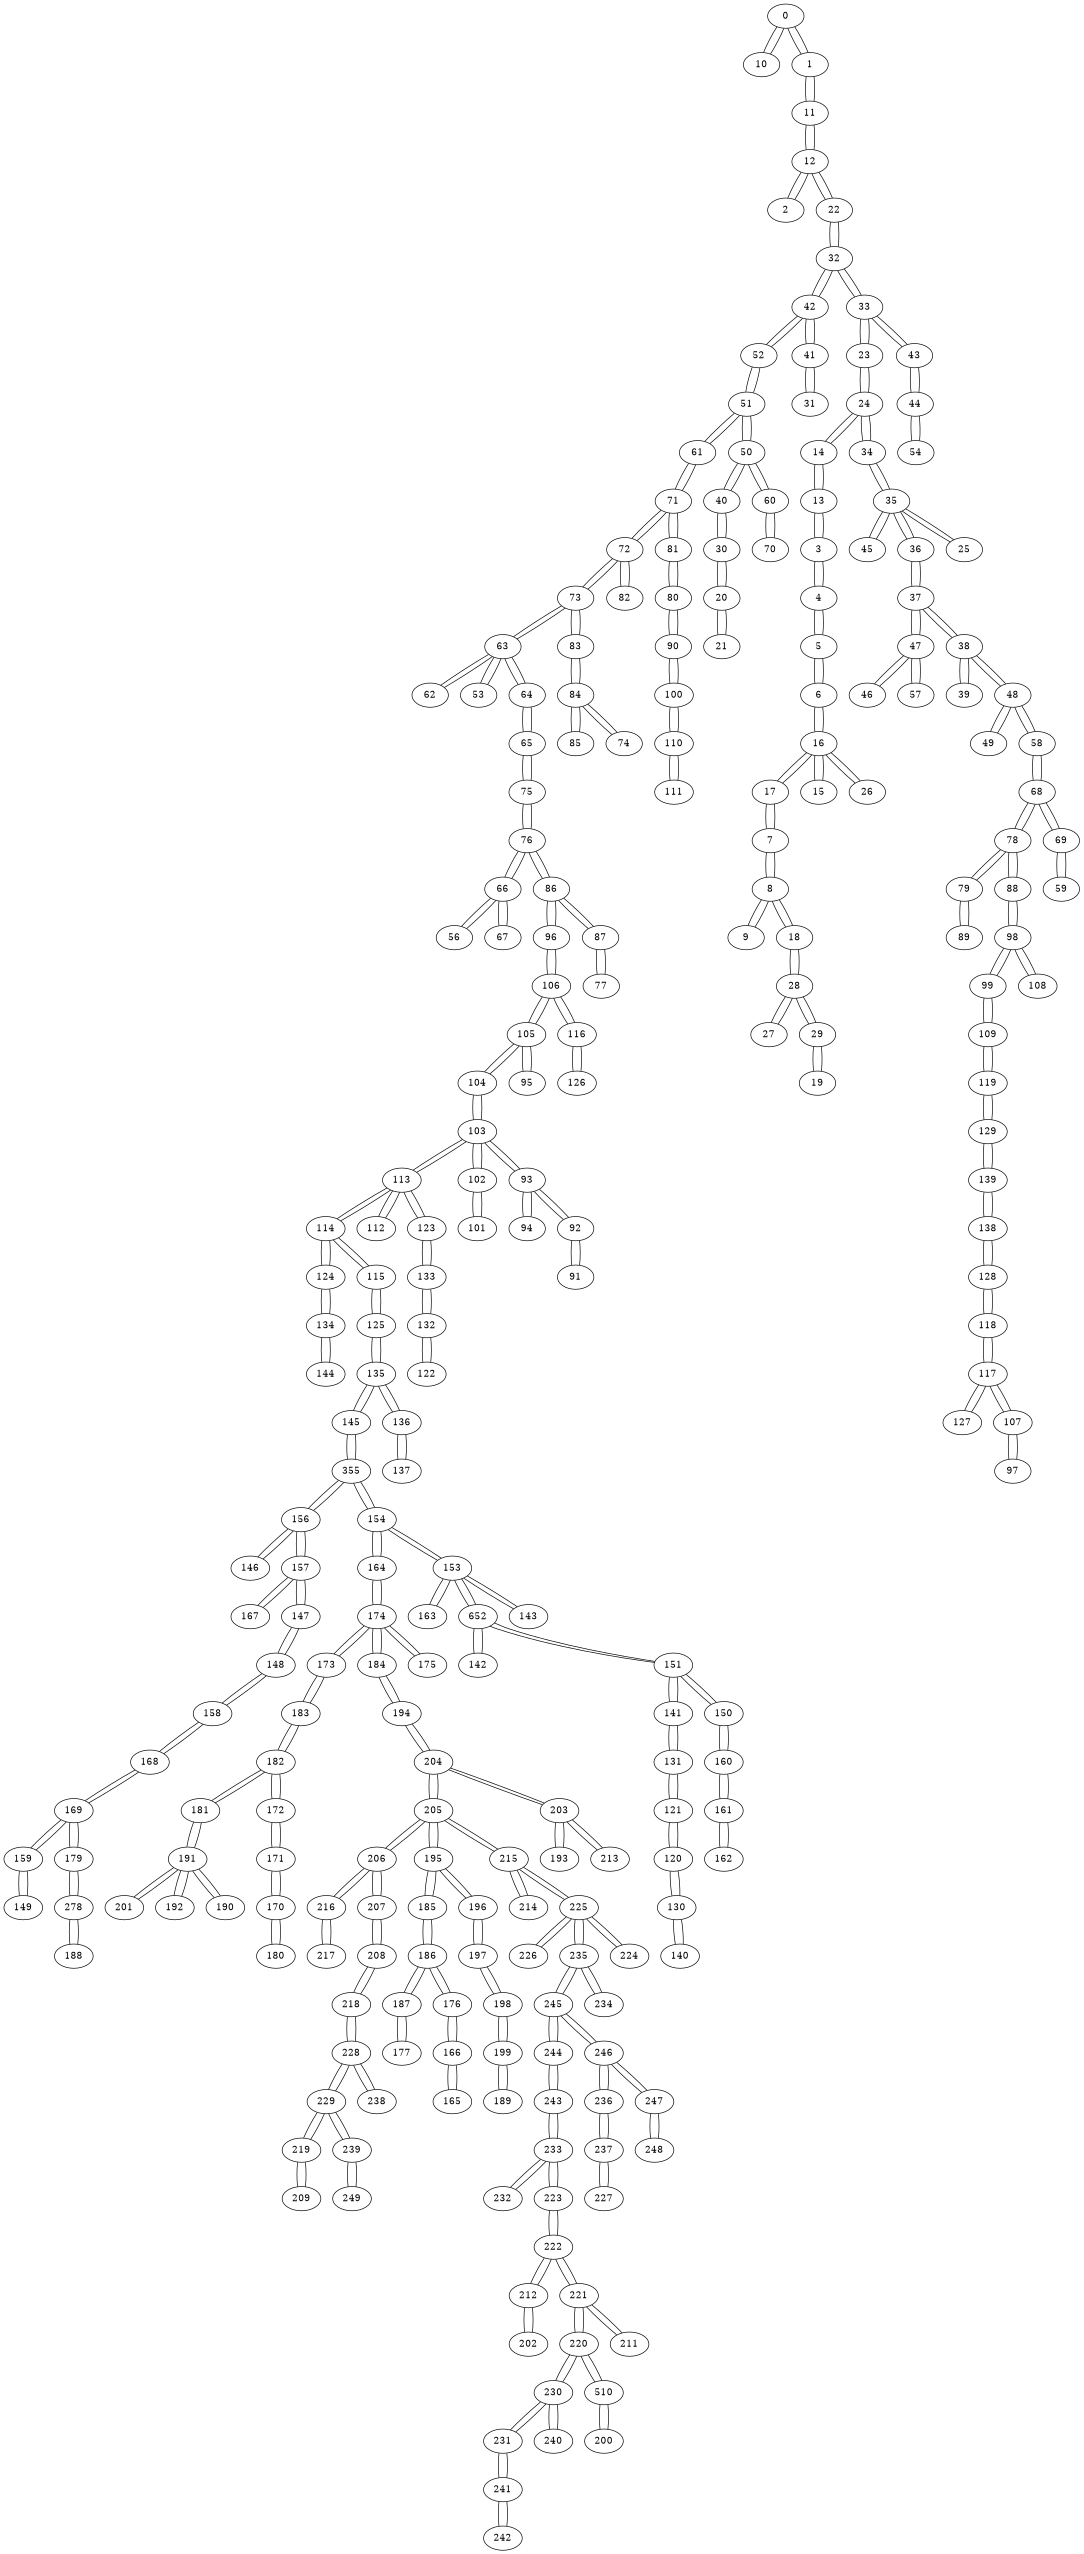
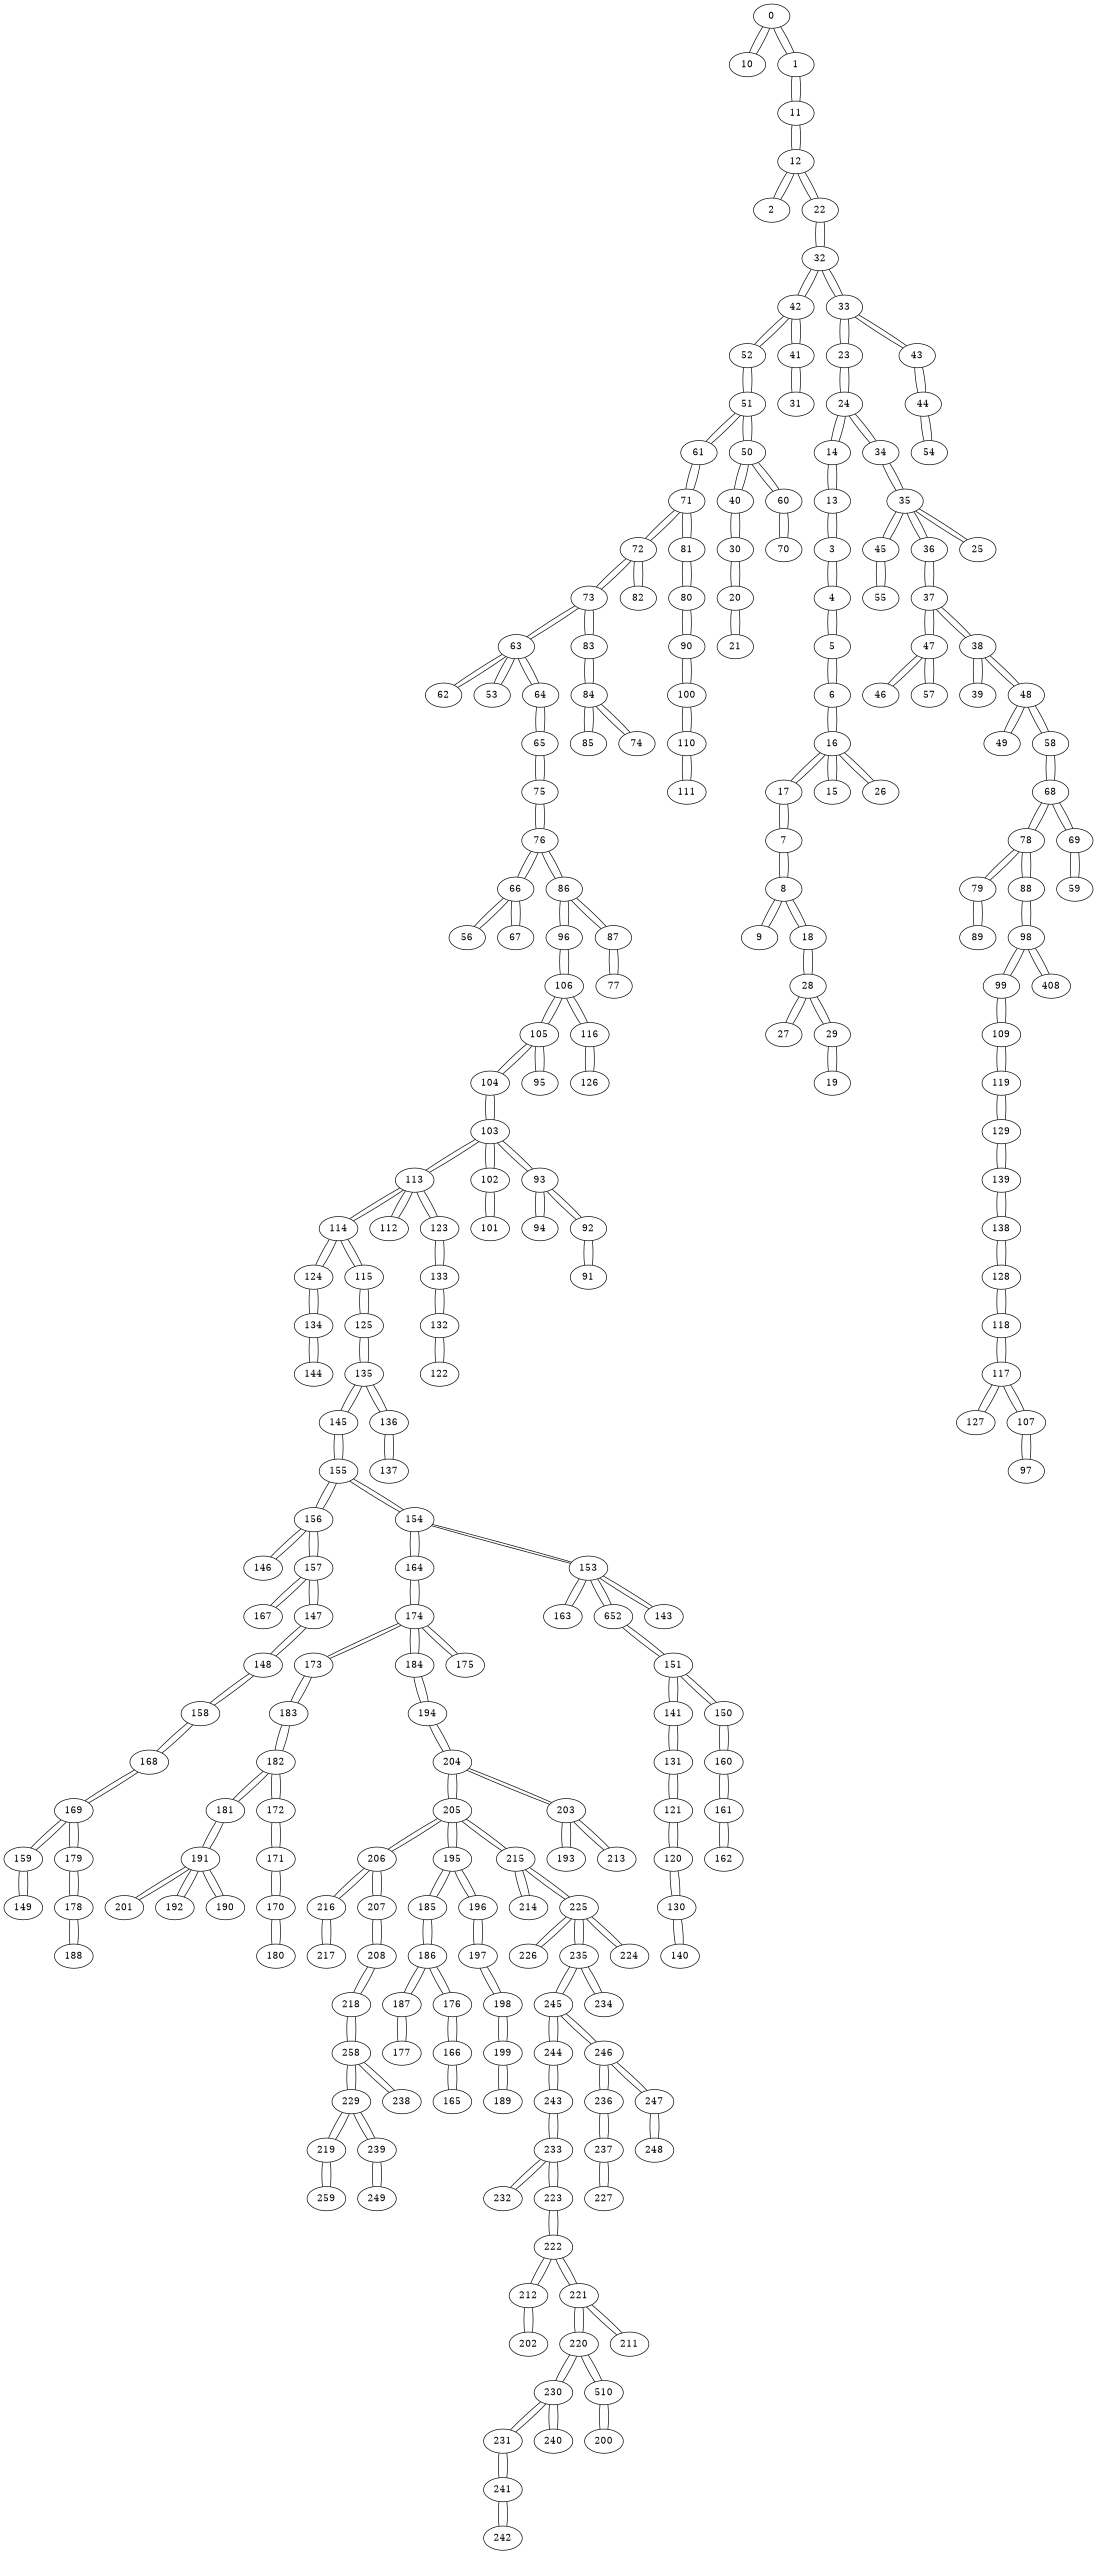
none -> (881, 598)
(1038, 986) -> (1051, 986)
(351, 1471) -> (339, 1471)
(478, 1665) -> none
(74, 1908) -> (74, 1908)
(351, 2053) -> (351, 2053)
(302, 2199) -> (326, 2199)
